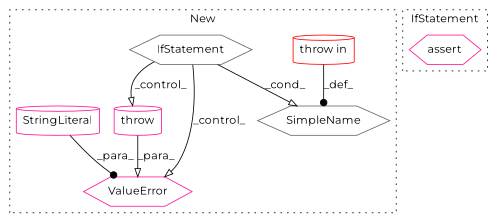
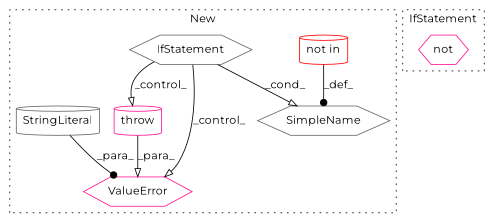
(324, 50) -> (324, 50)
(445, 50) -> (444, 50)
(58, 121) -> (58, 121)
